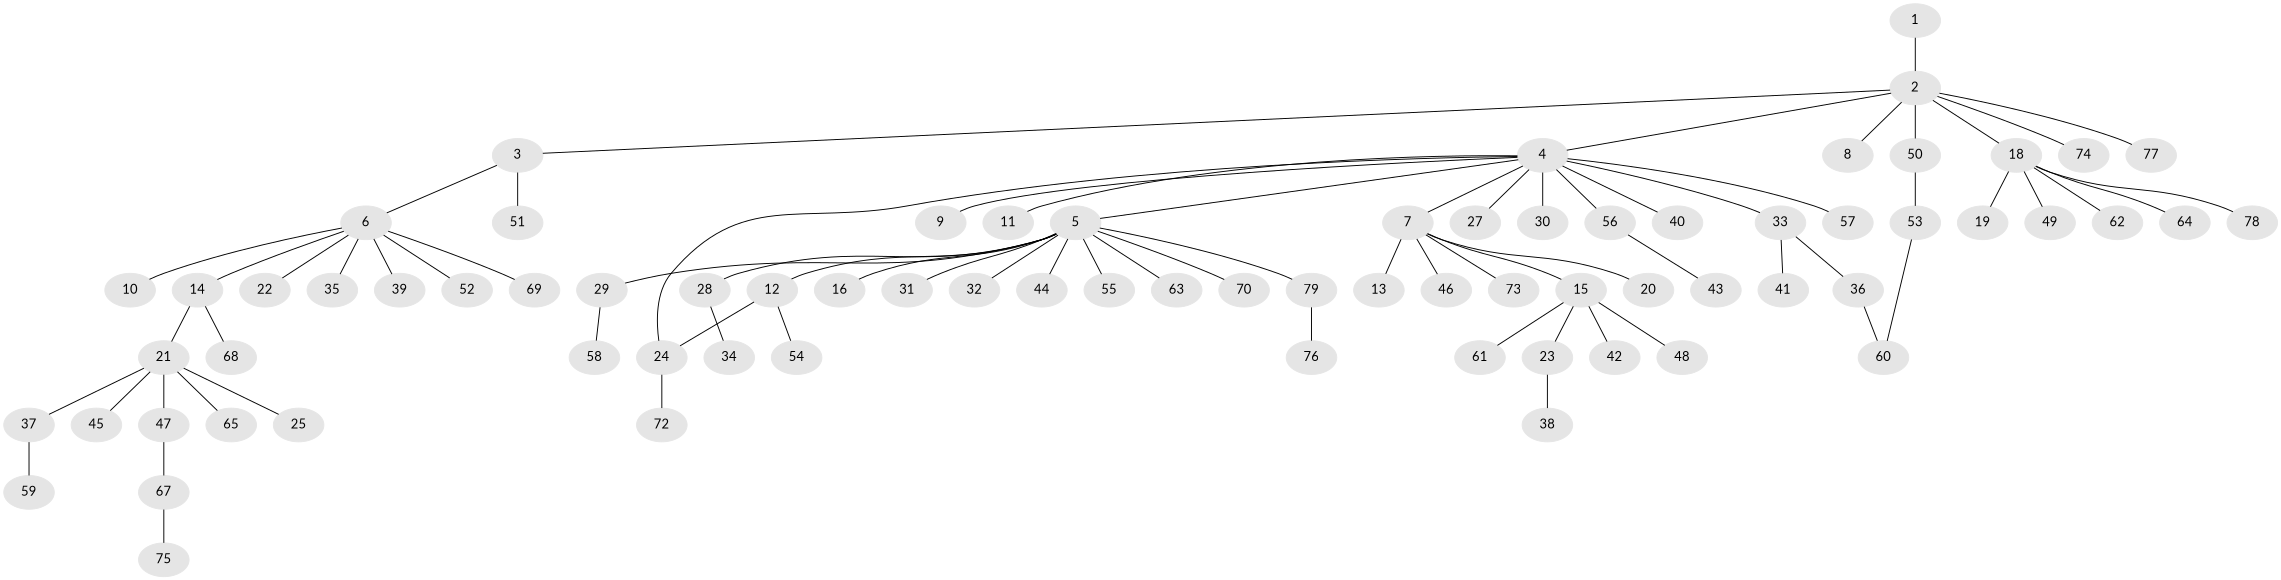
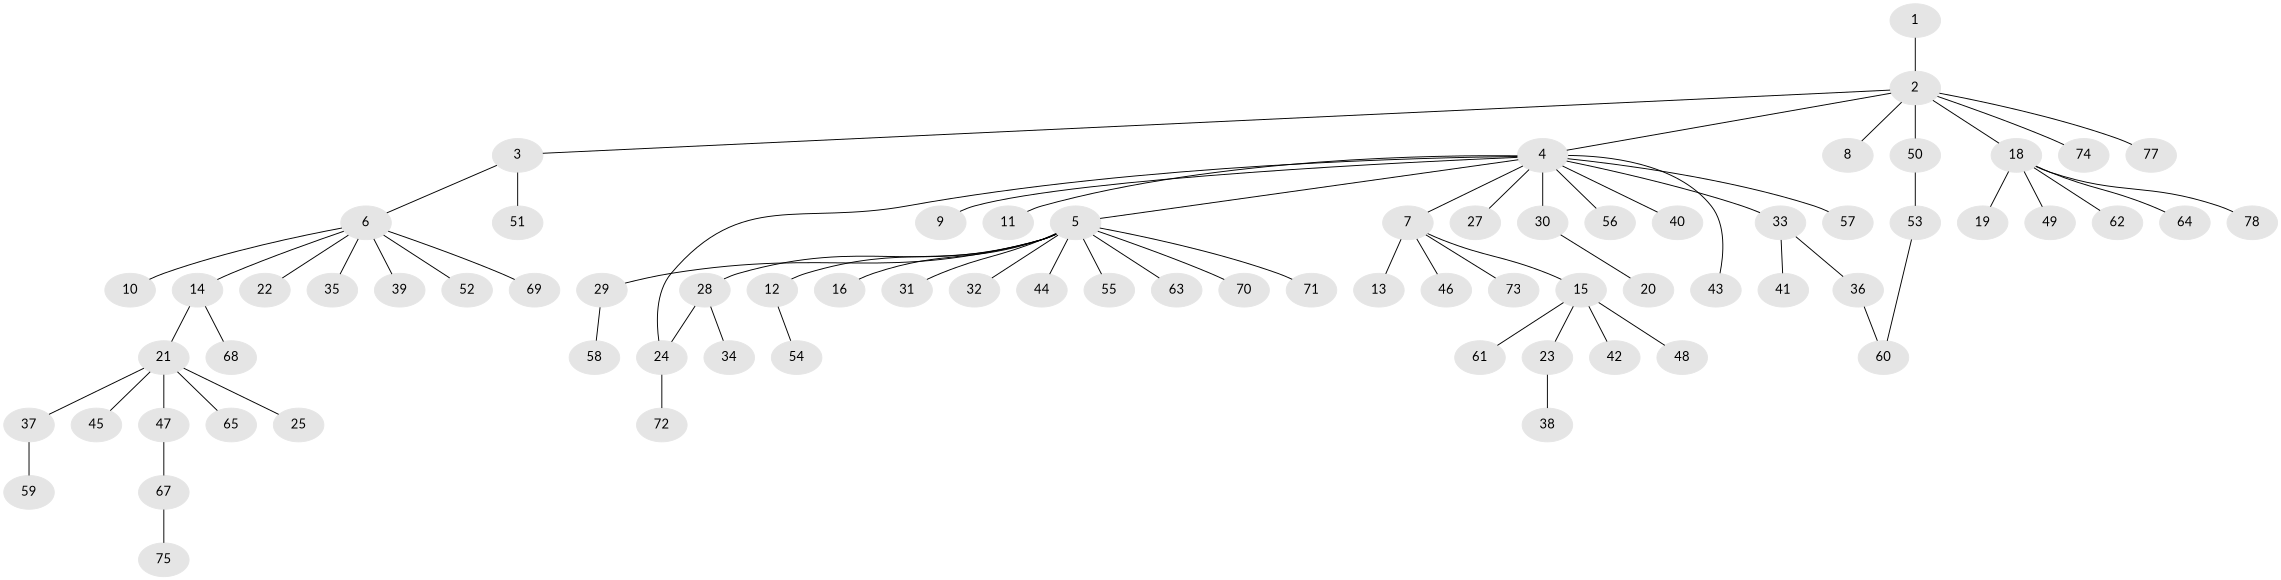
(1528, 256) -> (1596, 256)
(1663, 256) -> (1683, 182)
(1311, 290) -> (1311, 290)
(723, 321) -> (683, 324)
(1311, 358) -> none
